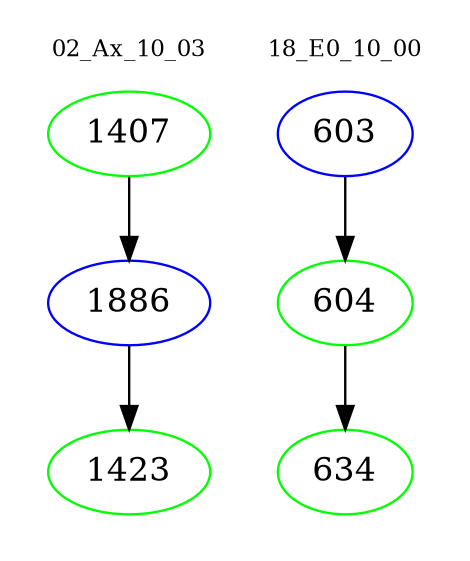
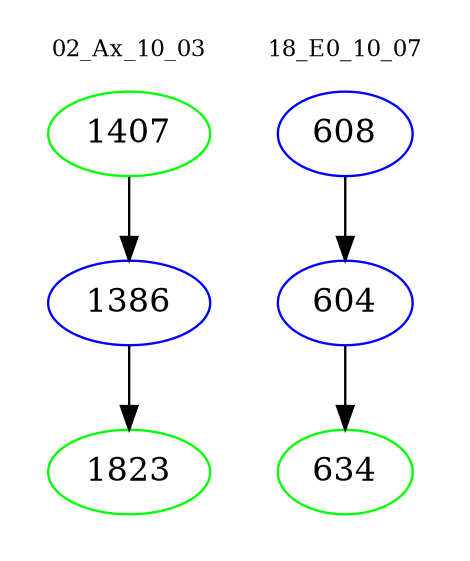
(345, 50) -> (345, 50)
(345, 134) -> (345, 134)
(129, 303) -> (129, 303)
(345, 303) -> (345, 303)
(129, 472) -> (129, 472)
